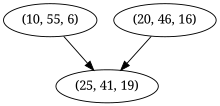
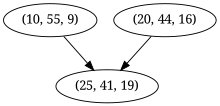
(50, 20) -> (50, 20)
(165, 20) -> (165, 20)
